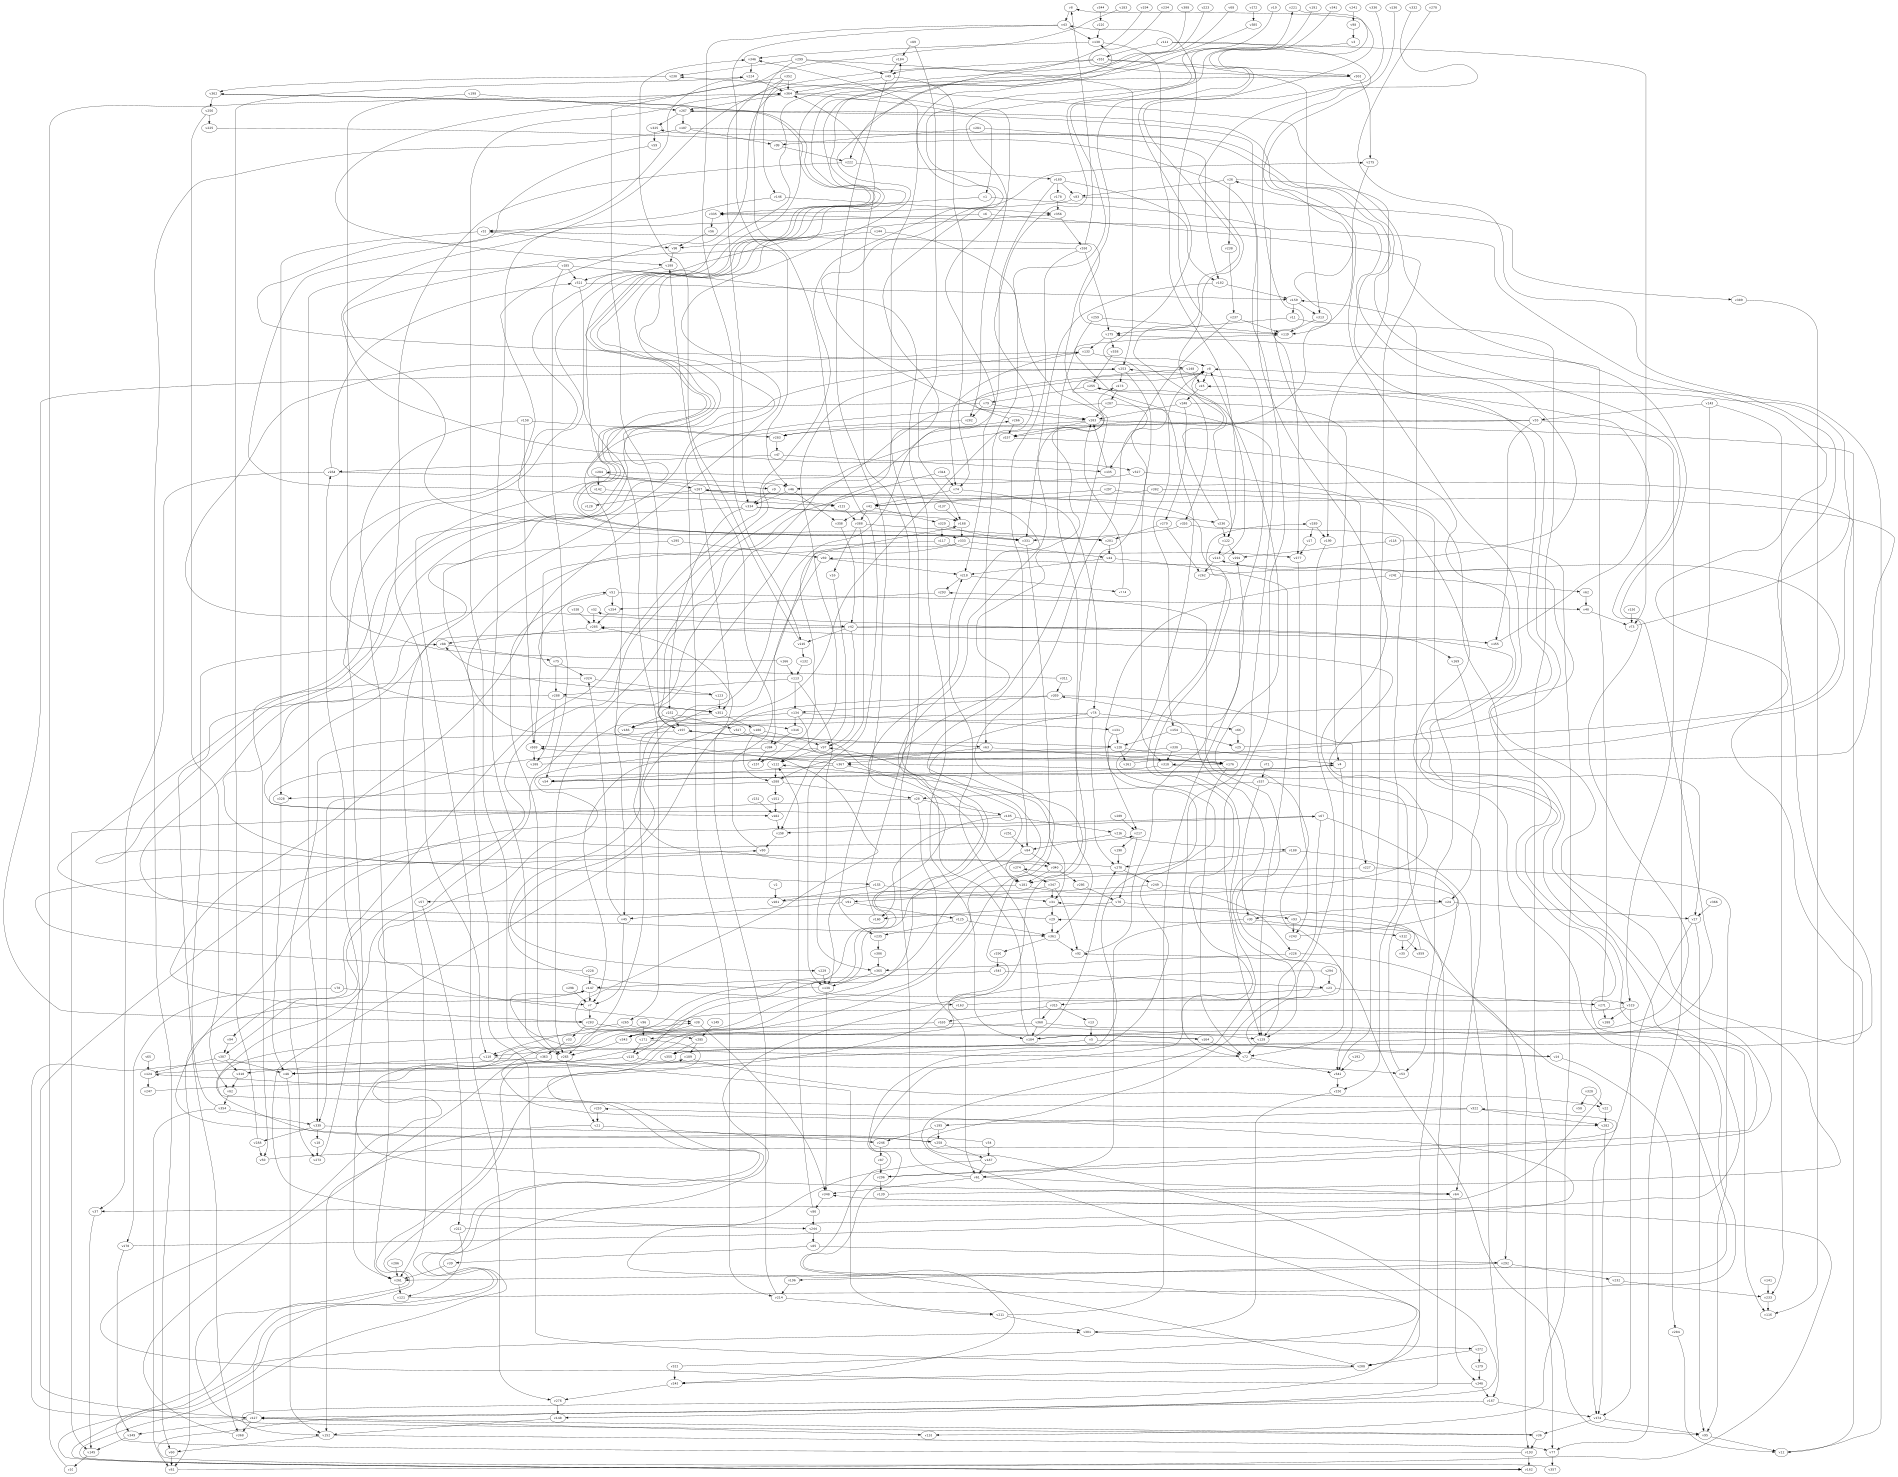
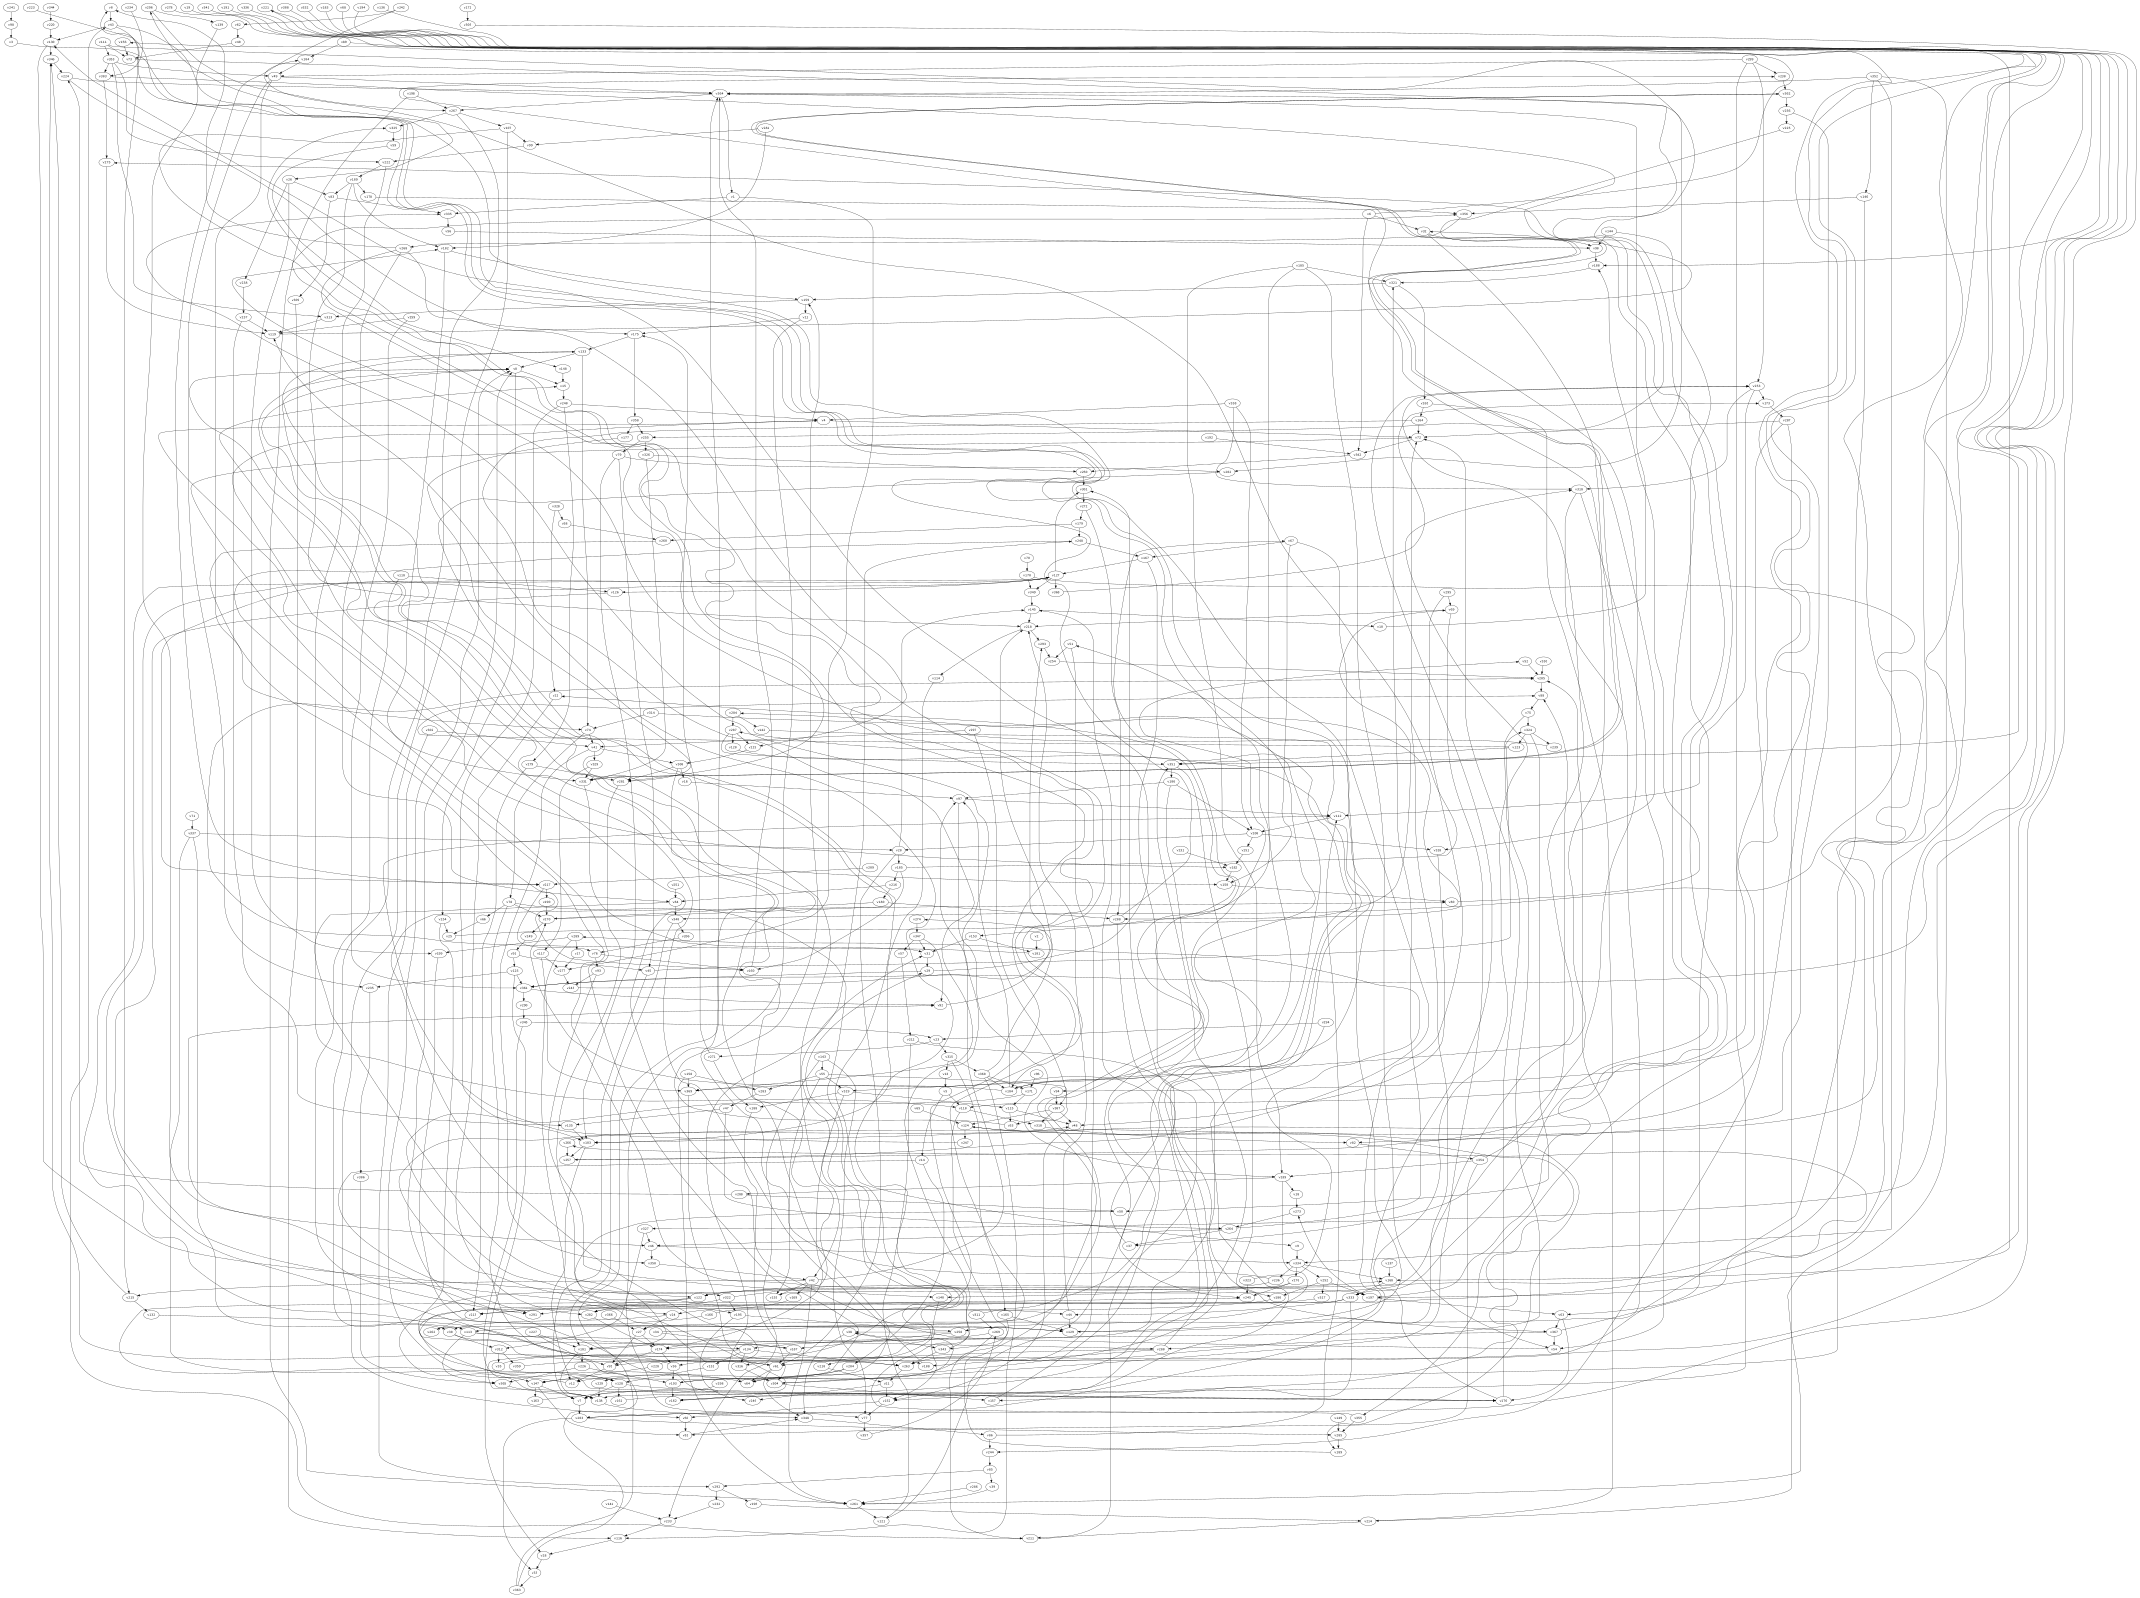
none -> (1207, 48)
(1022, 386) -> none
(920, 426) -> none
none -> (625, 438)
(498, 504) -> (1835, 1350)
none -> (663, 541)
(1182, 548) -> (482, 1033)
(1360, 573) -> (599, 1329)
(1074, 601) -> none
none -> (1030, 617)
(1352, 745) -> none
none -> (1554, 747)
(182, 875) -> (978, 1354)
(1301, 893) -> (546, 1163)
(462, 997) -> none
none -> (142, 1001)
(682, 1049) -> (1348, 1427)
(881, 1160) -> none
(1098, 1207) -> (1317, 968)
none -> (755, 1254)
none -> (800, 1376)
(617, 1392) -> (1270, 1290)
none -> (544, 1556)
